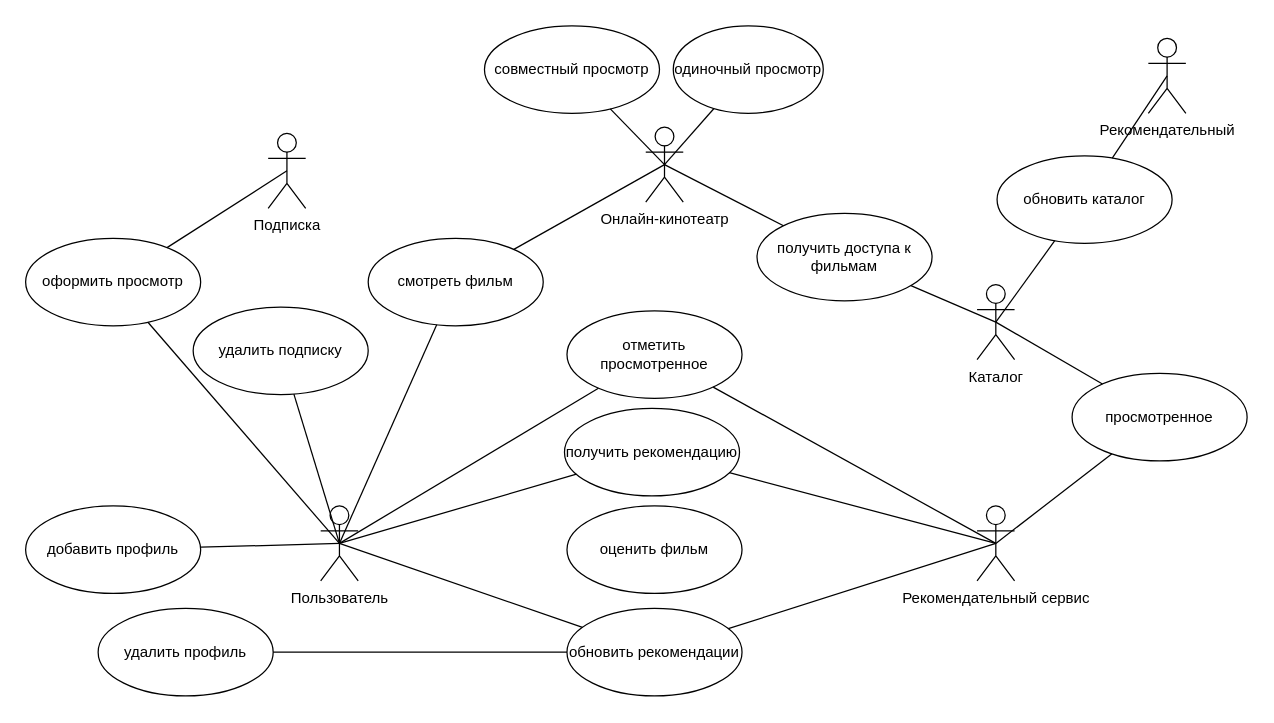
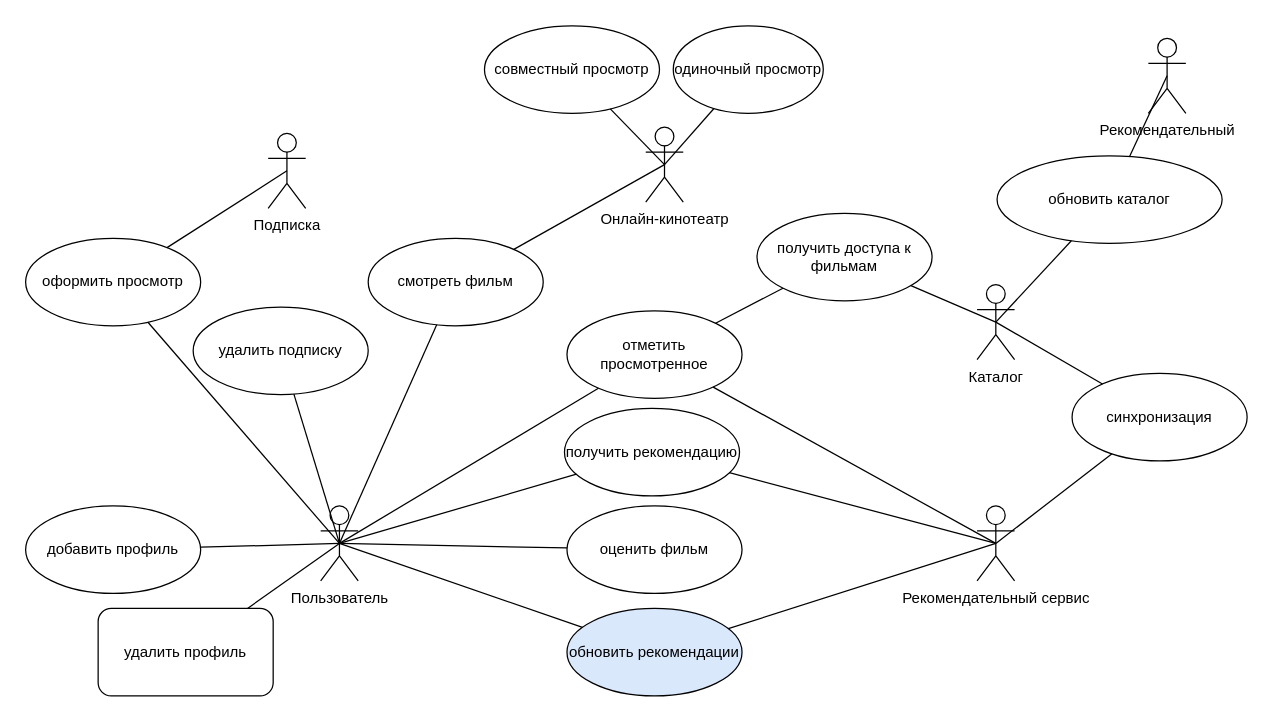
(725, 196) -> (749, 306)
(1084, 199) -> (1109, 199)
(1159, 417) -> (1159, 417)
none -> (458, 545)
(186, 652) -> (186, 652)
(421, 652) -> (292, 577)
(654, 652) -> (654, 652)
